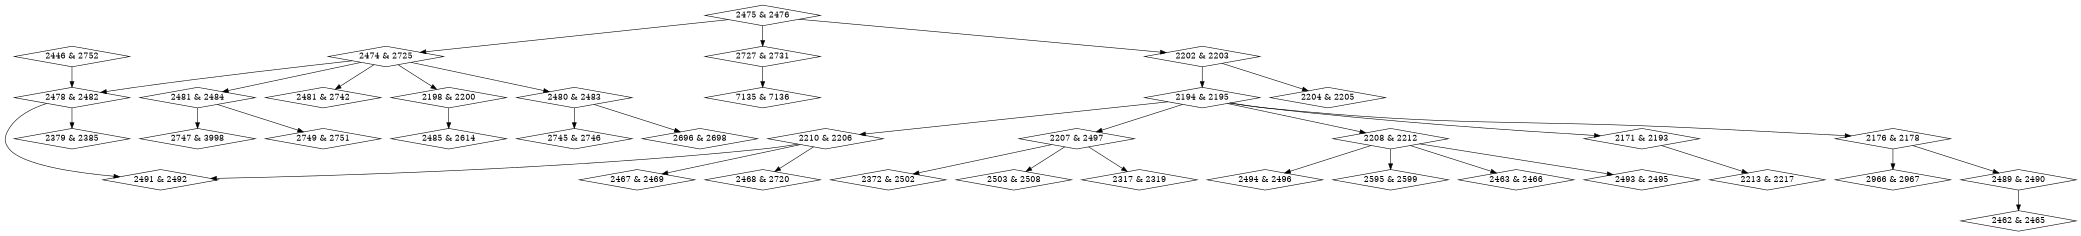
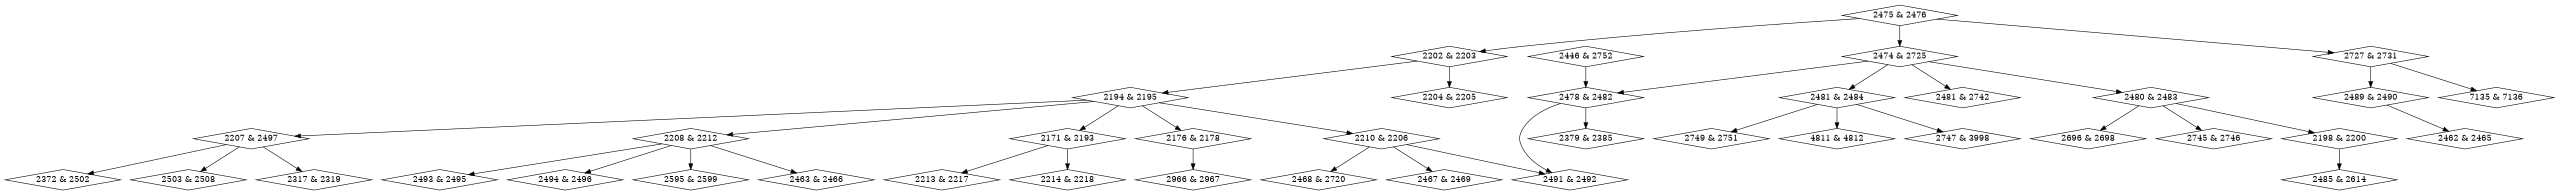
(415, 75) -> (2242, 118)
none -> (1837, 139)
(1953, 158) -> (2371, 74)
none -> (1068, 180)
